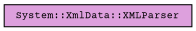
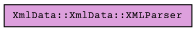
(98, 16) -> (98, 16)
